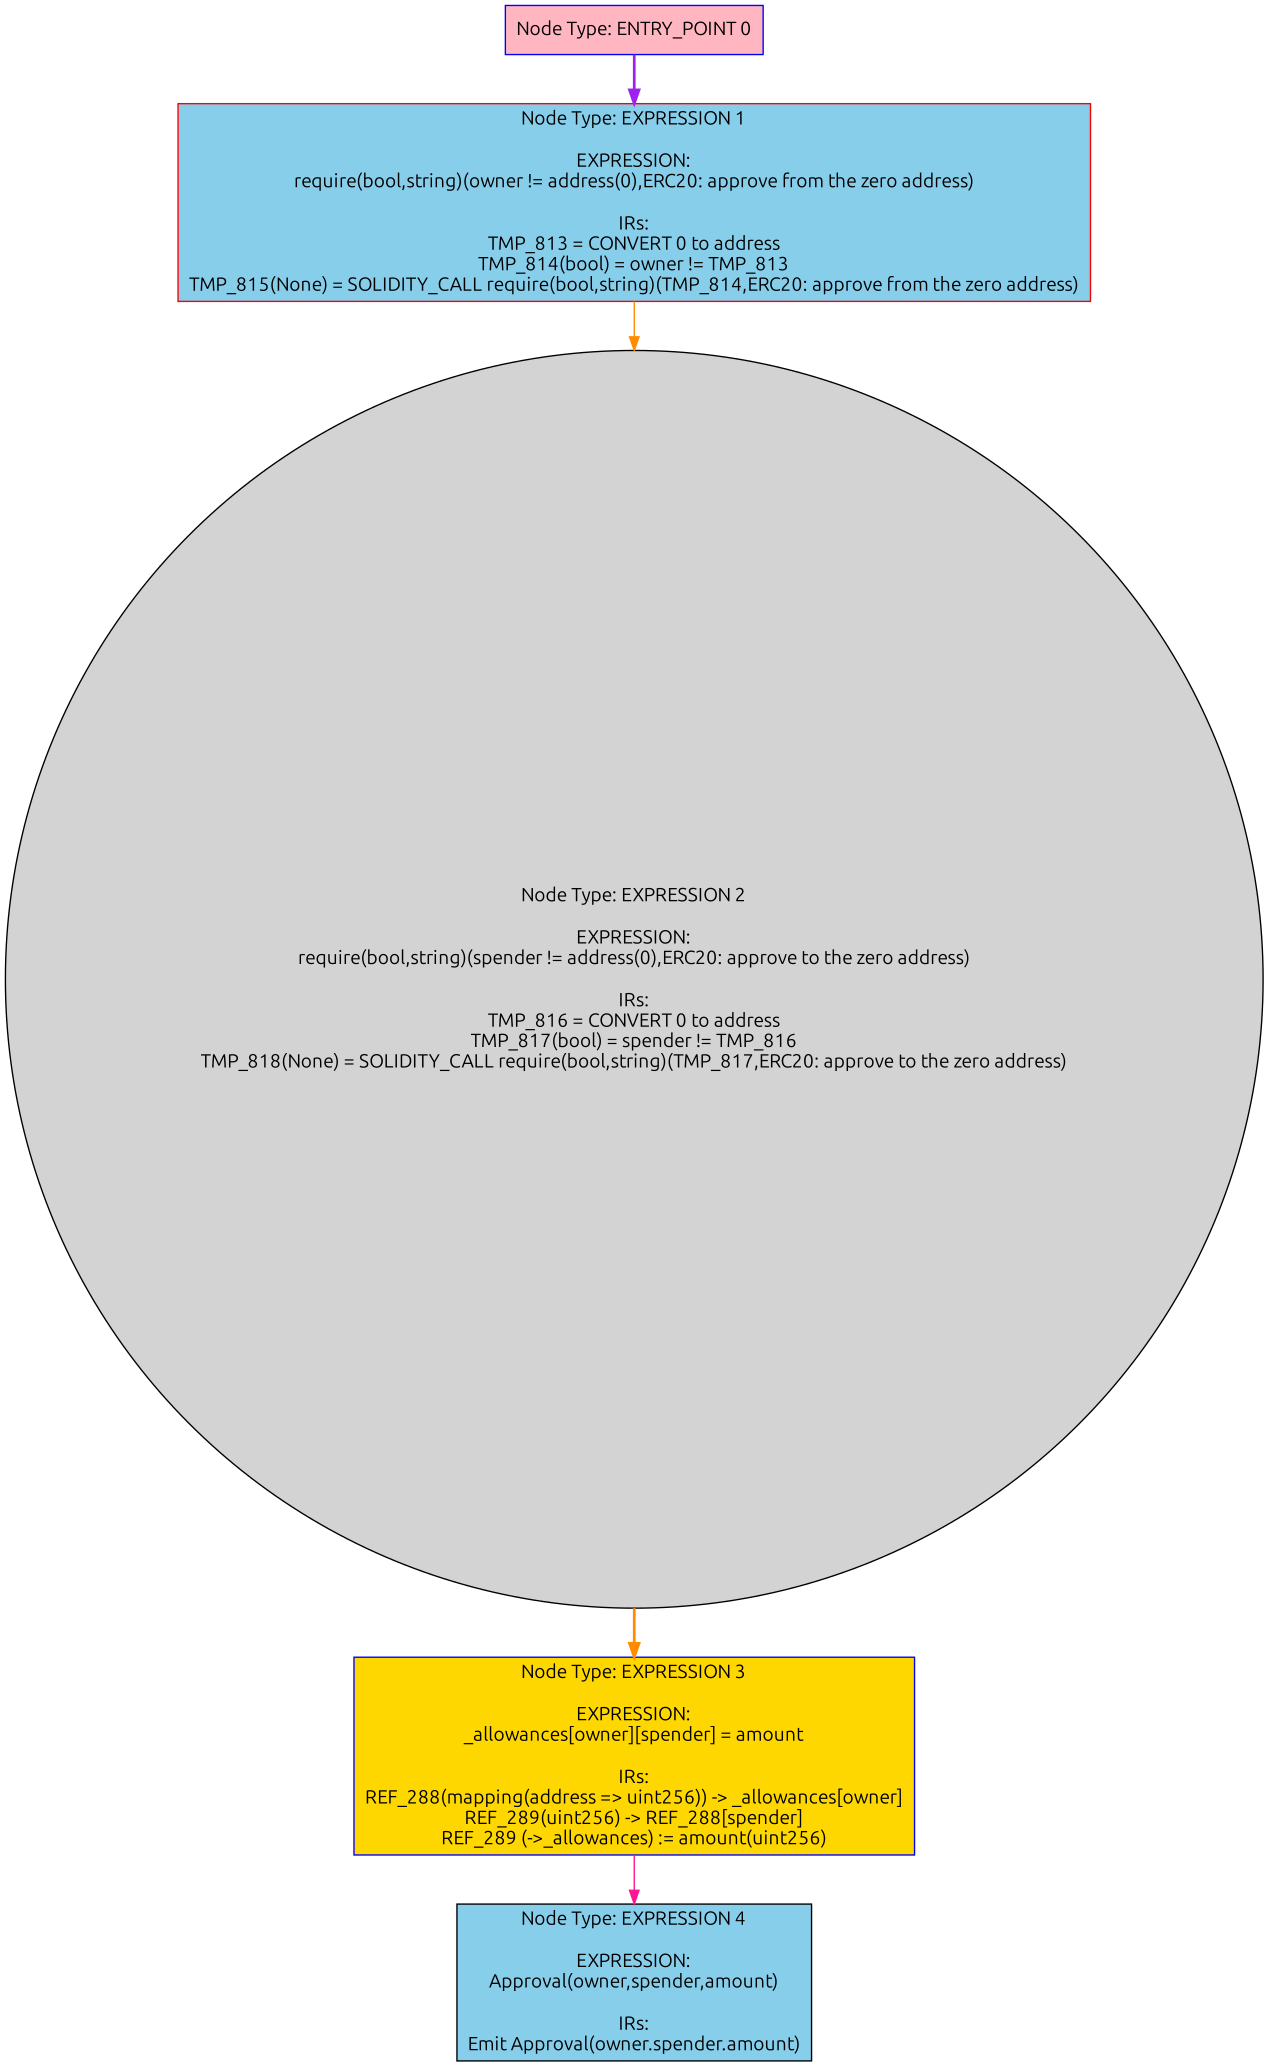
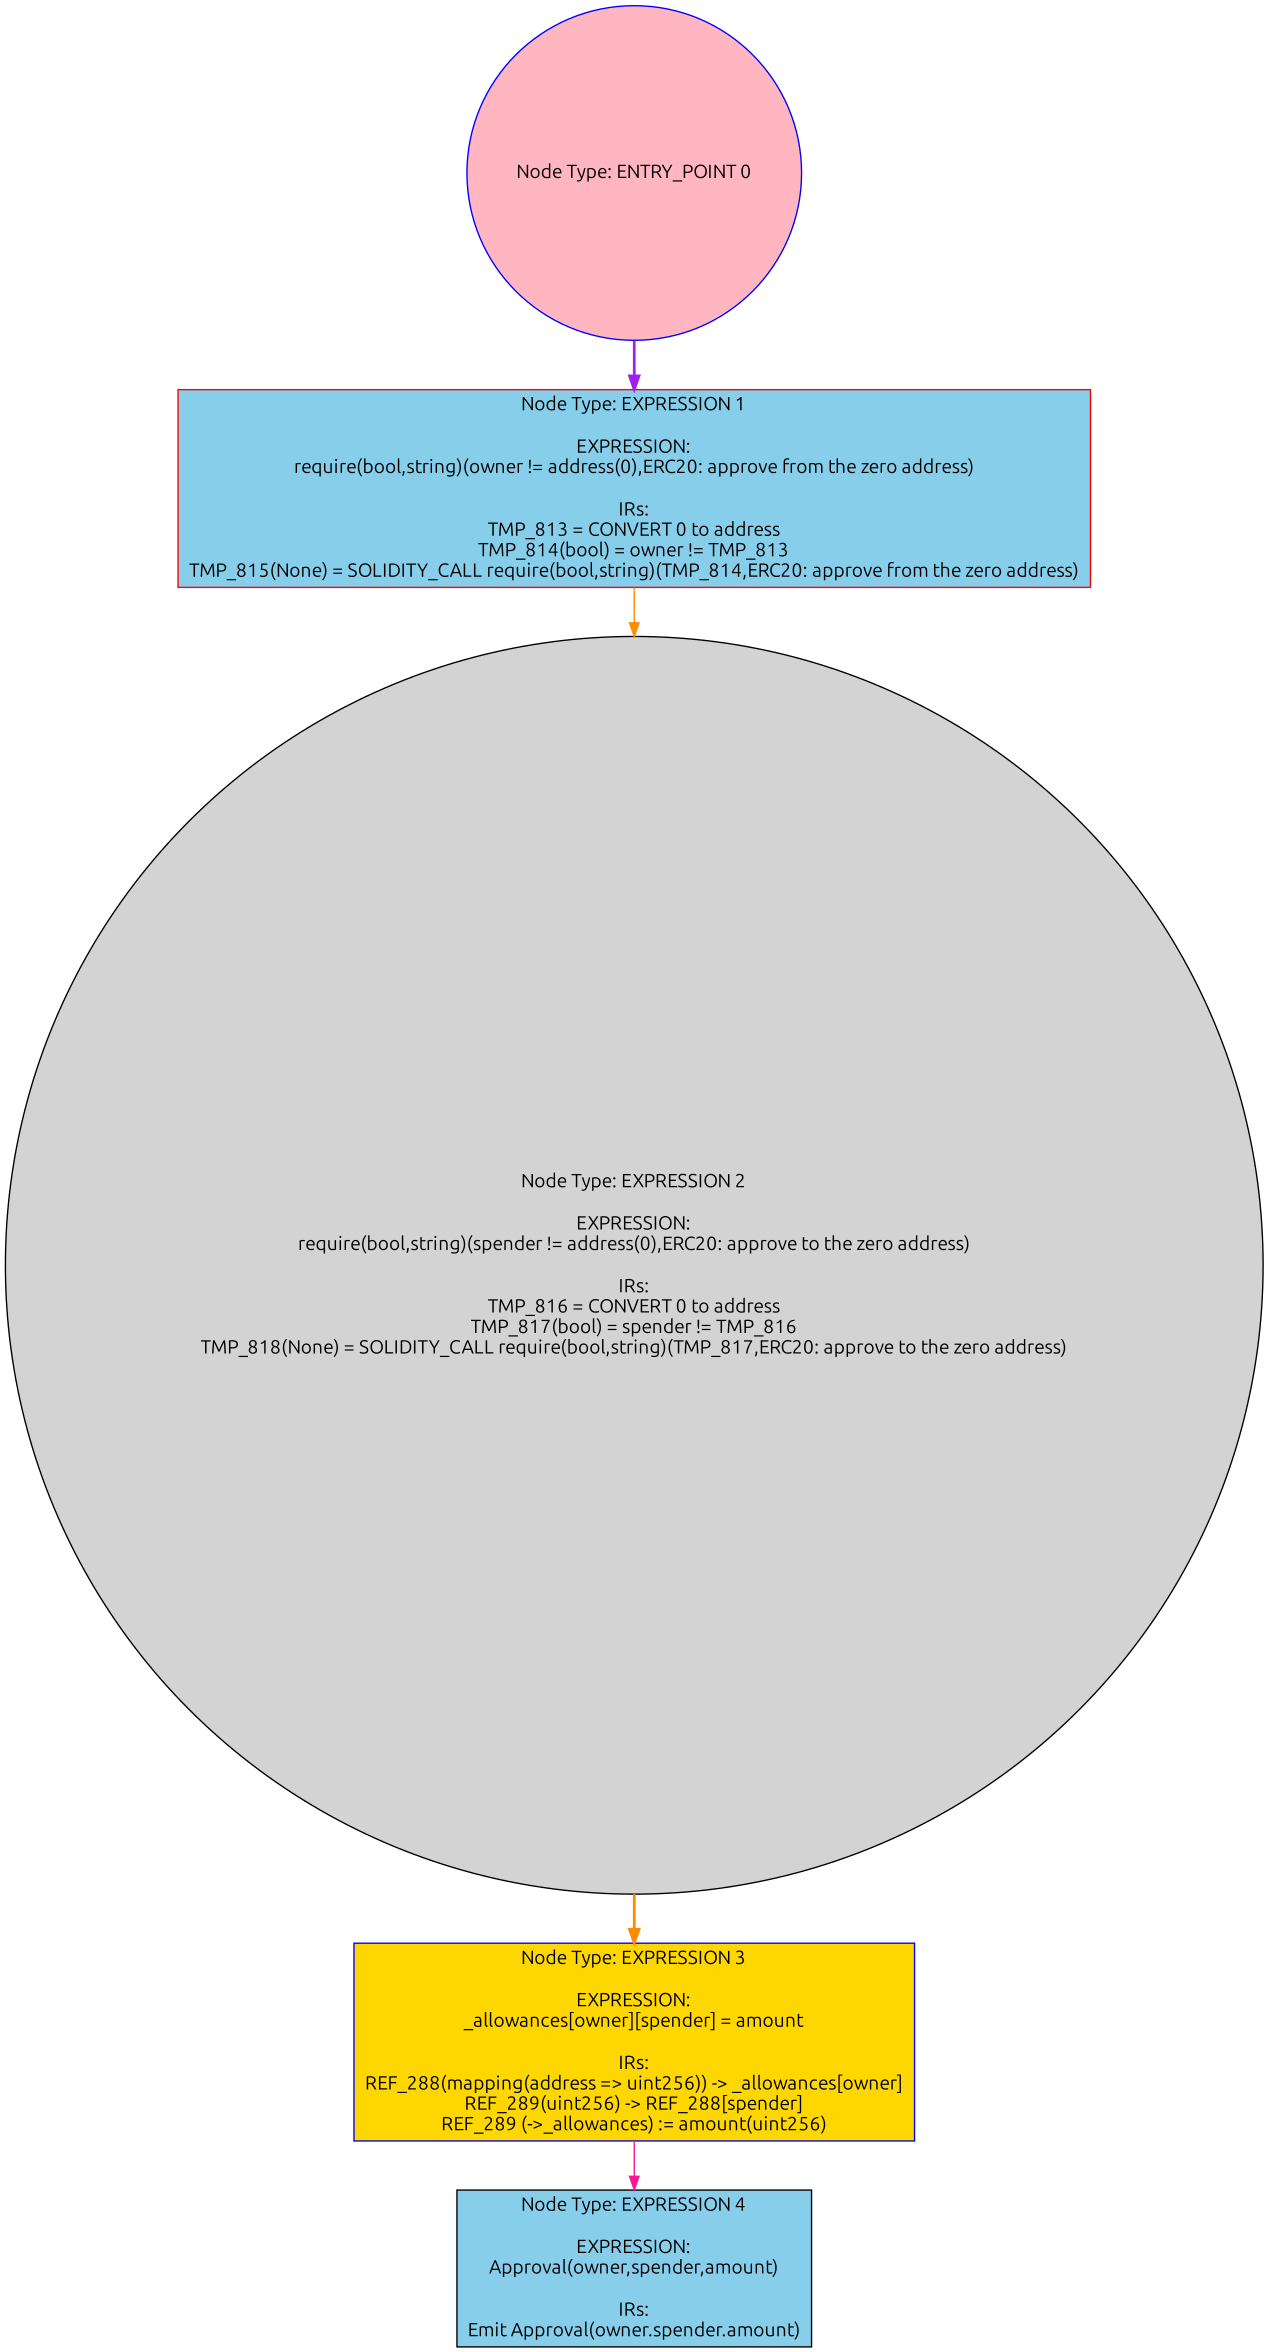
(634, 30) -> (634, 173)
